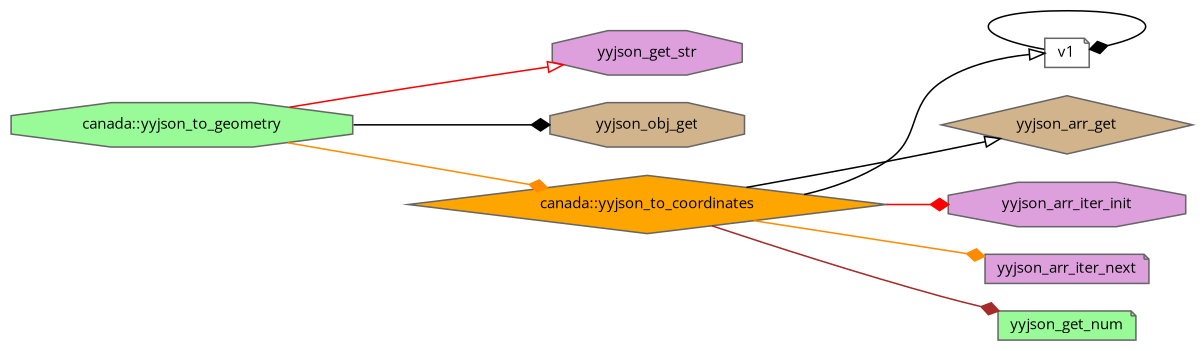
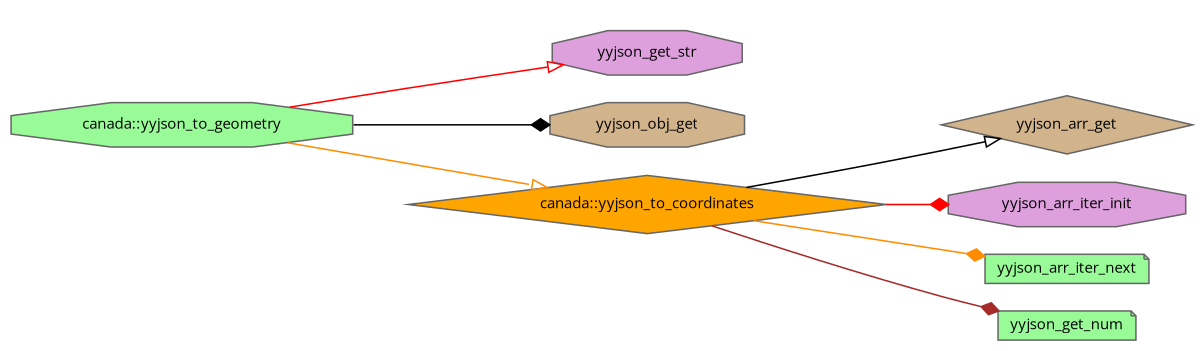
(1067, 53) -> none
(408, 164) -> (408, 164)
(1067, 269) -> (1067, 269)
